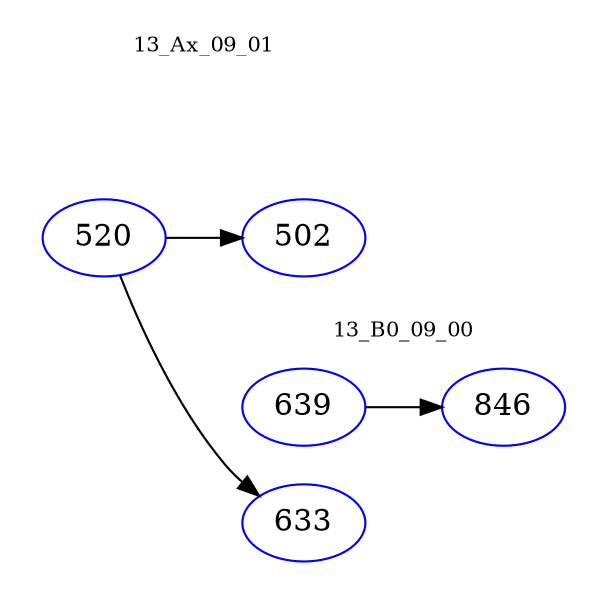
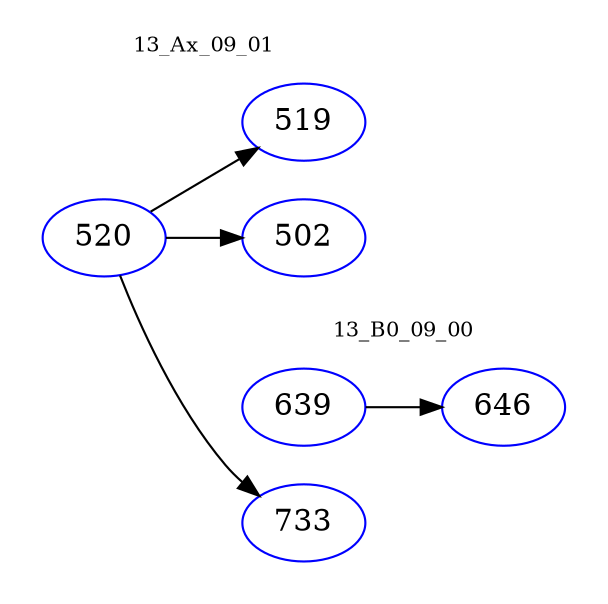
none -> (304, 122)
(504, 407) -> (504, 407)
(304, 523) -> (304, 523)
